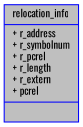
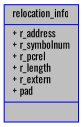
(26, 92) -> (23, 92)
